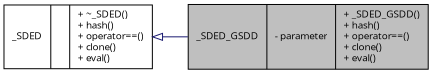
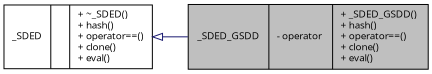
(301, 36) -> (300, 36)
